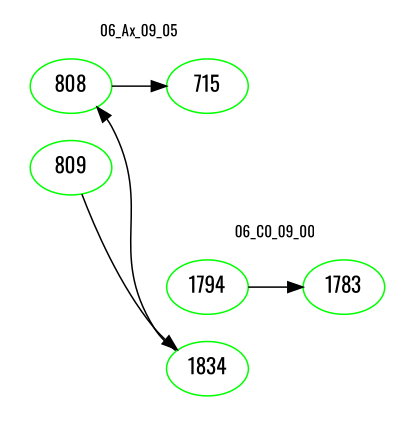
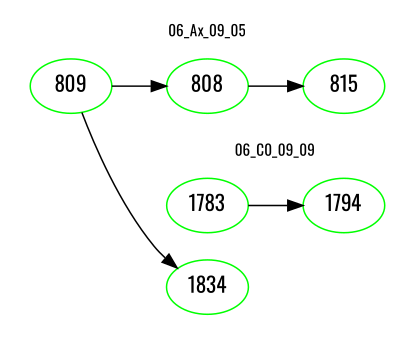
(207, 86) -> (344, 86)
(275, 233) -> (275, 152)
(131, 239) -> (131, 86)
(268, 287) -> (268, 206)
